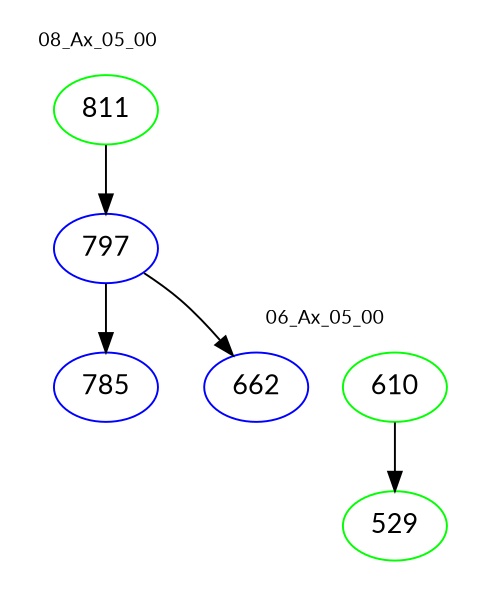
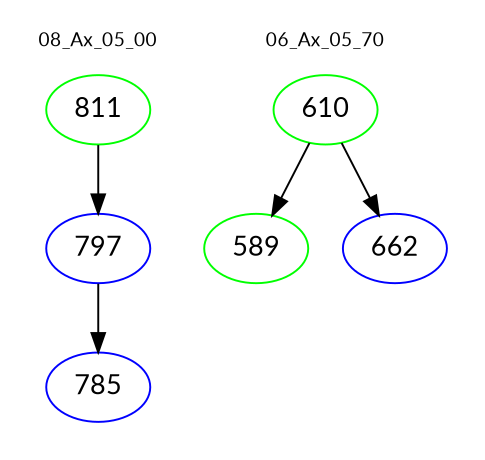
(326, 319) -> (326, 41)
(201, 320) -> (356, 171)
(395, 526) -> (256, 249)
